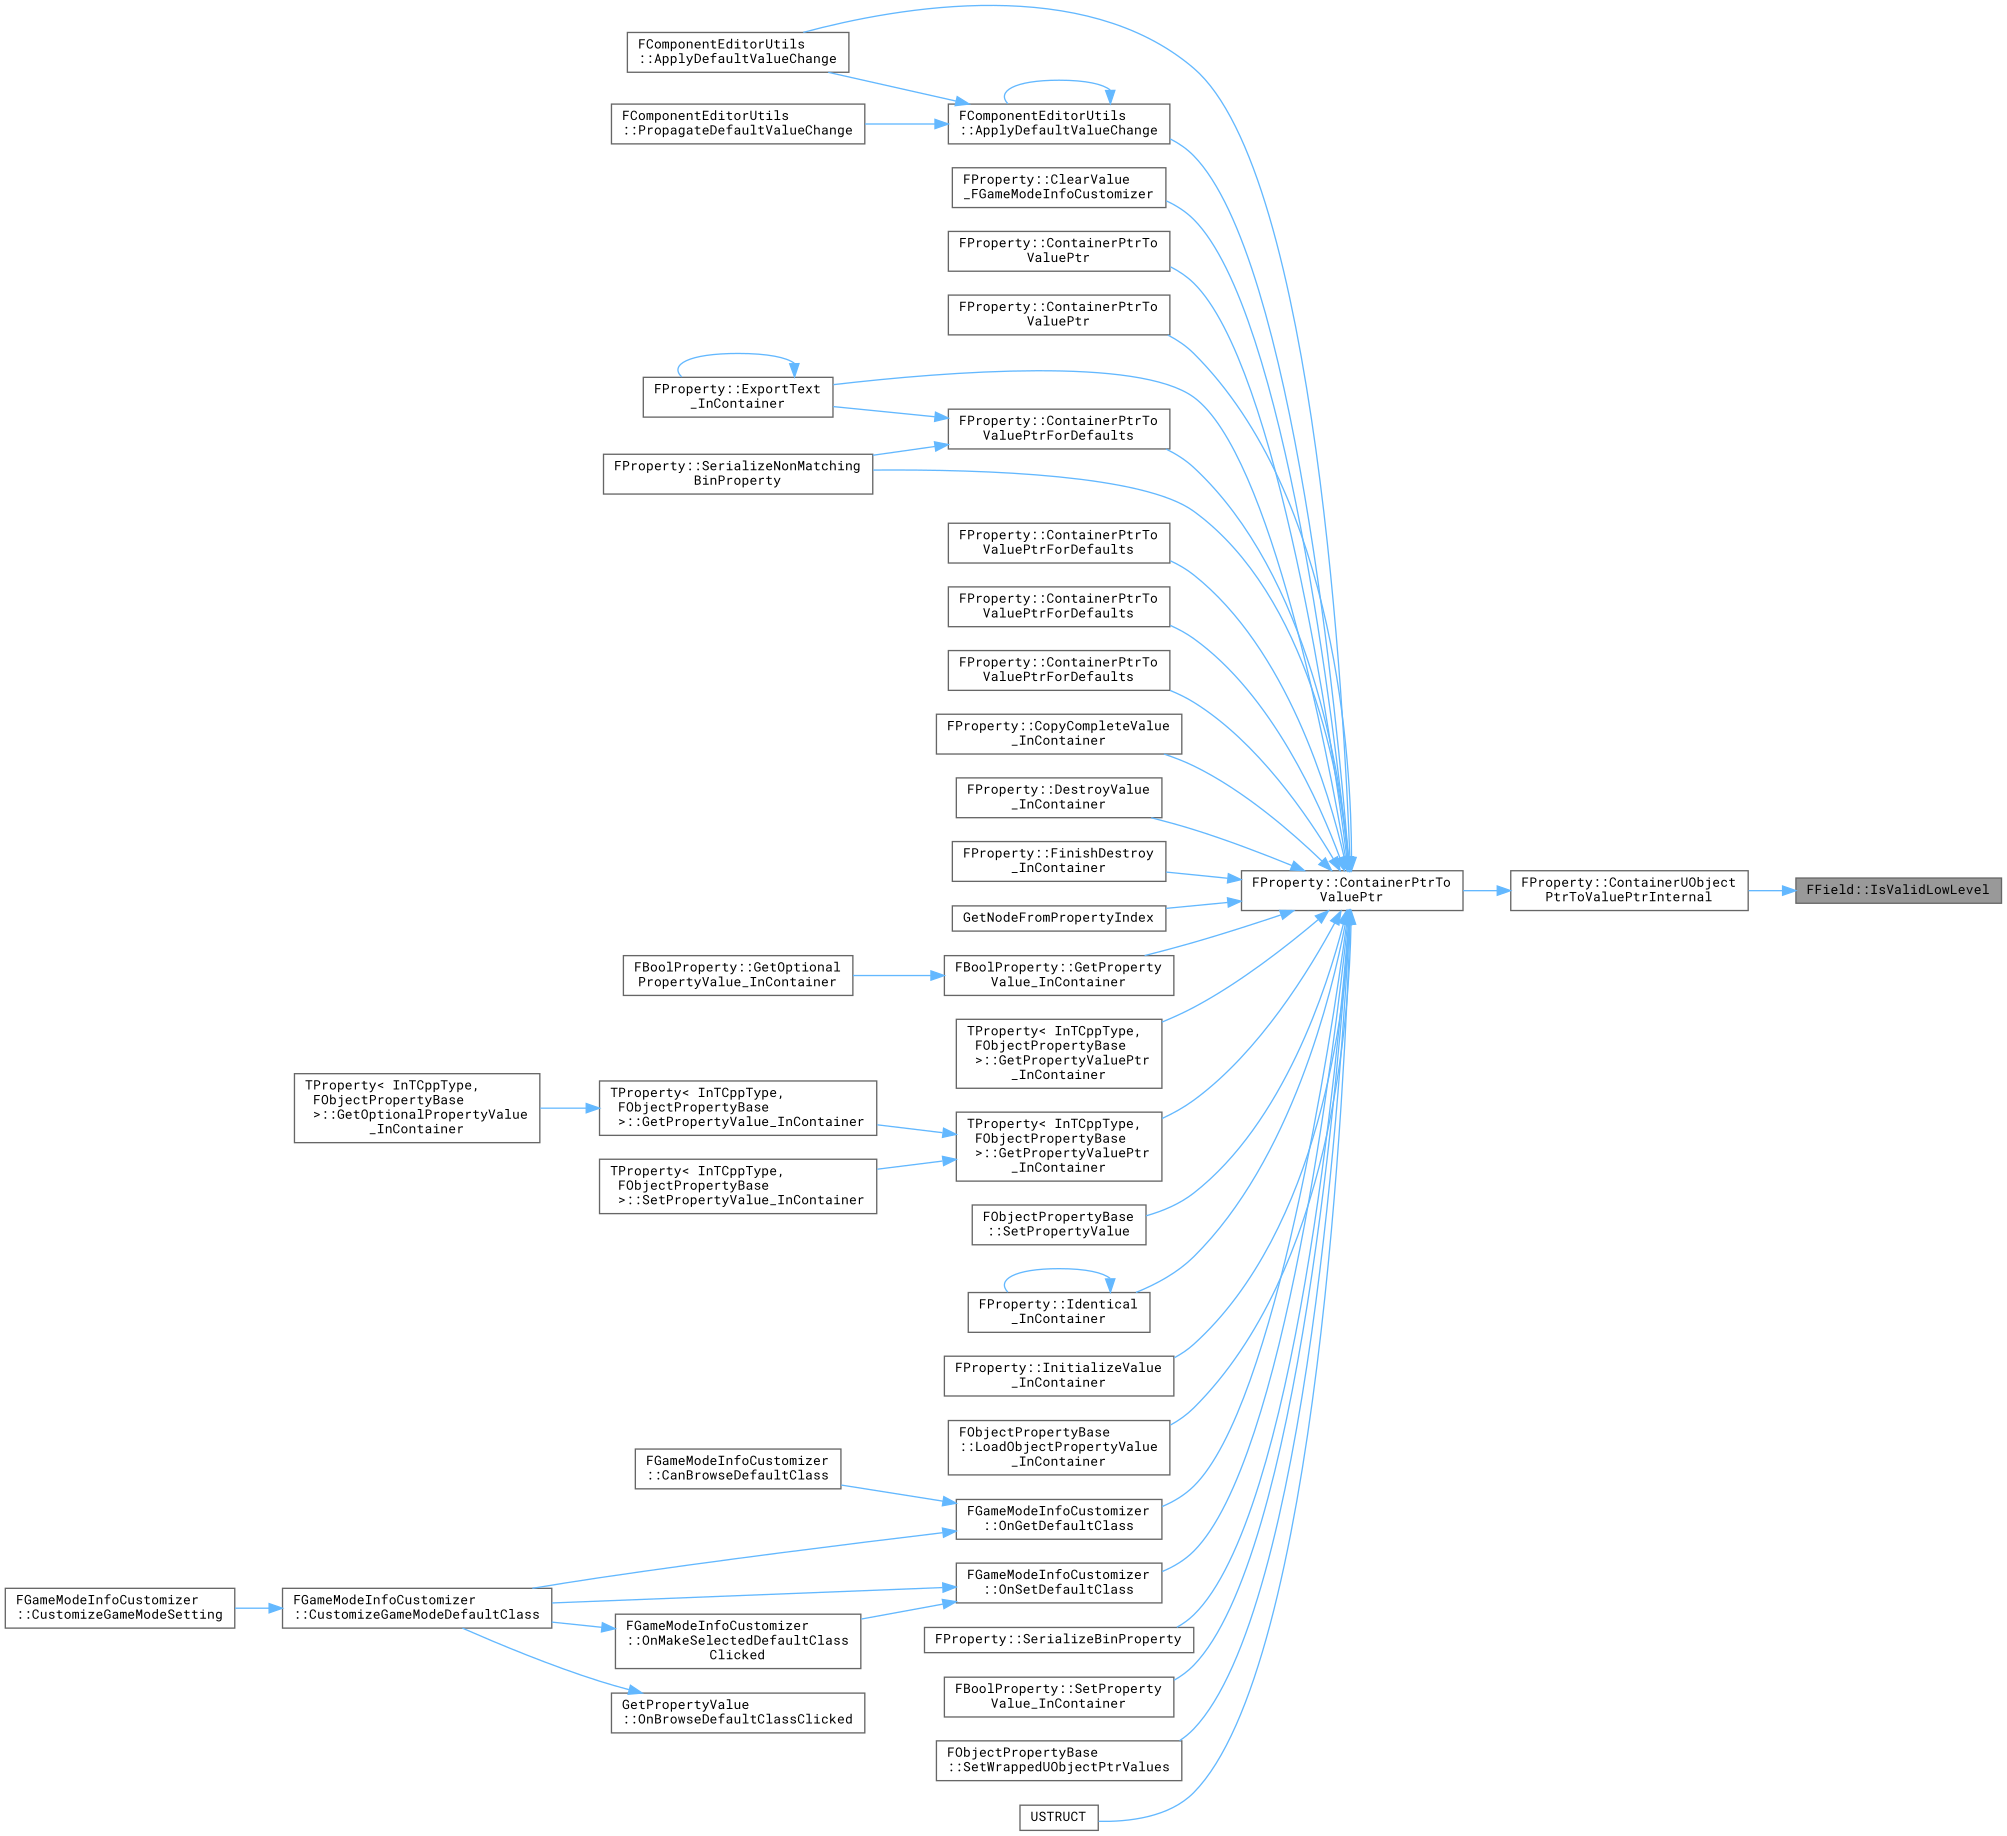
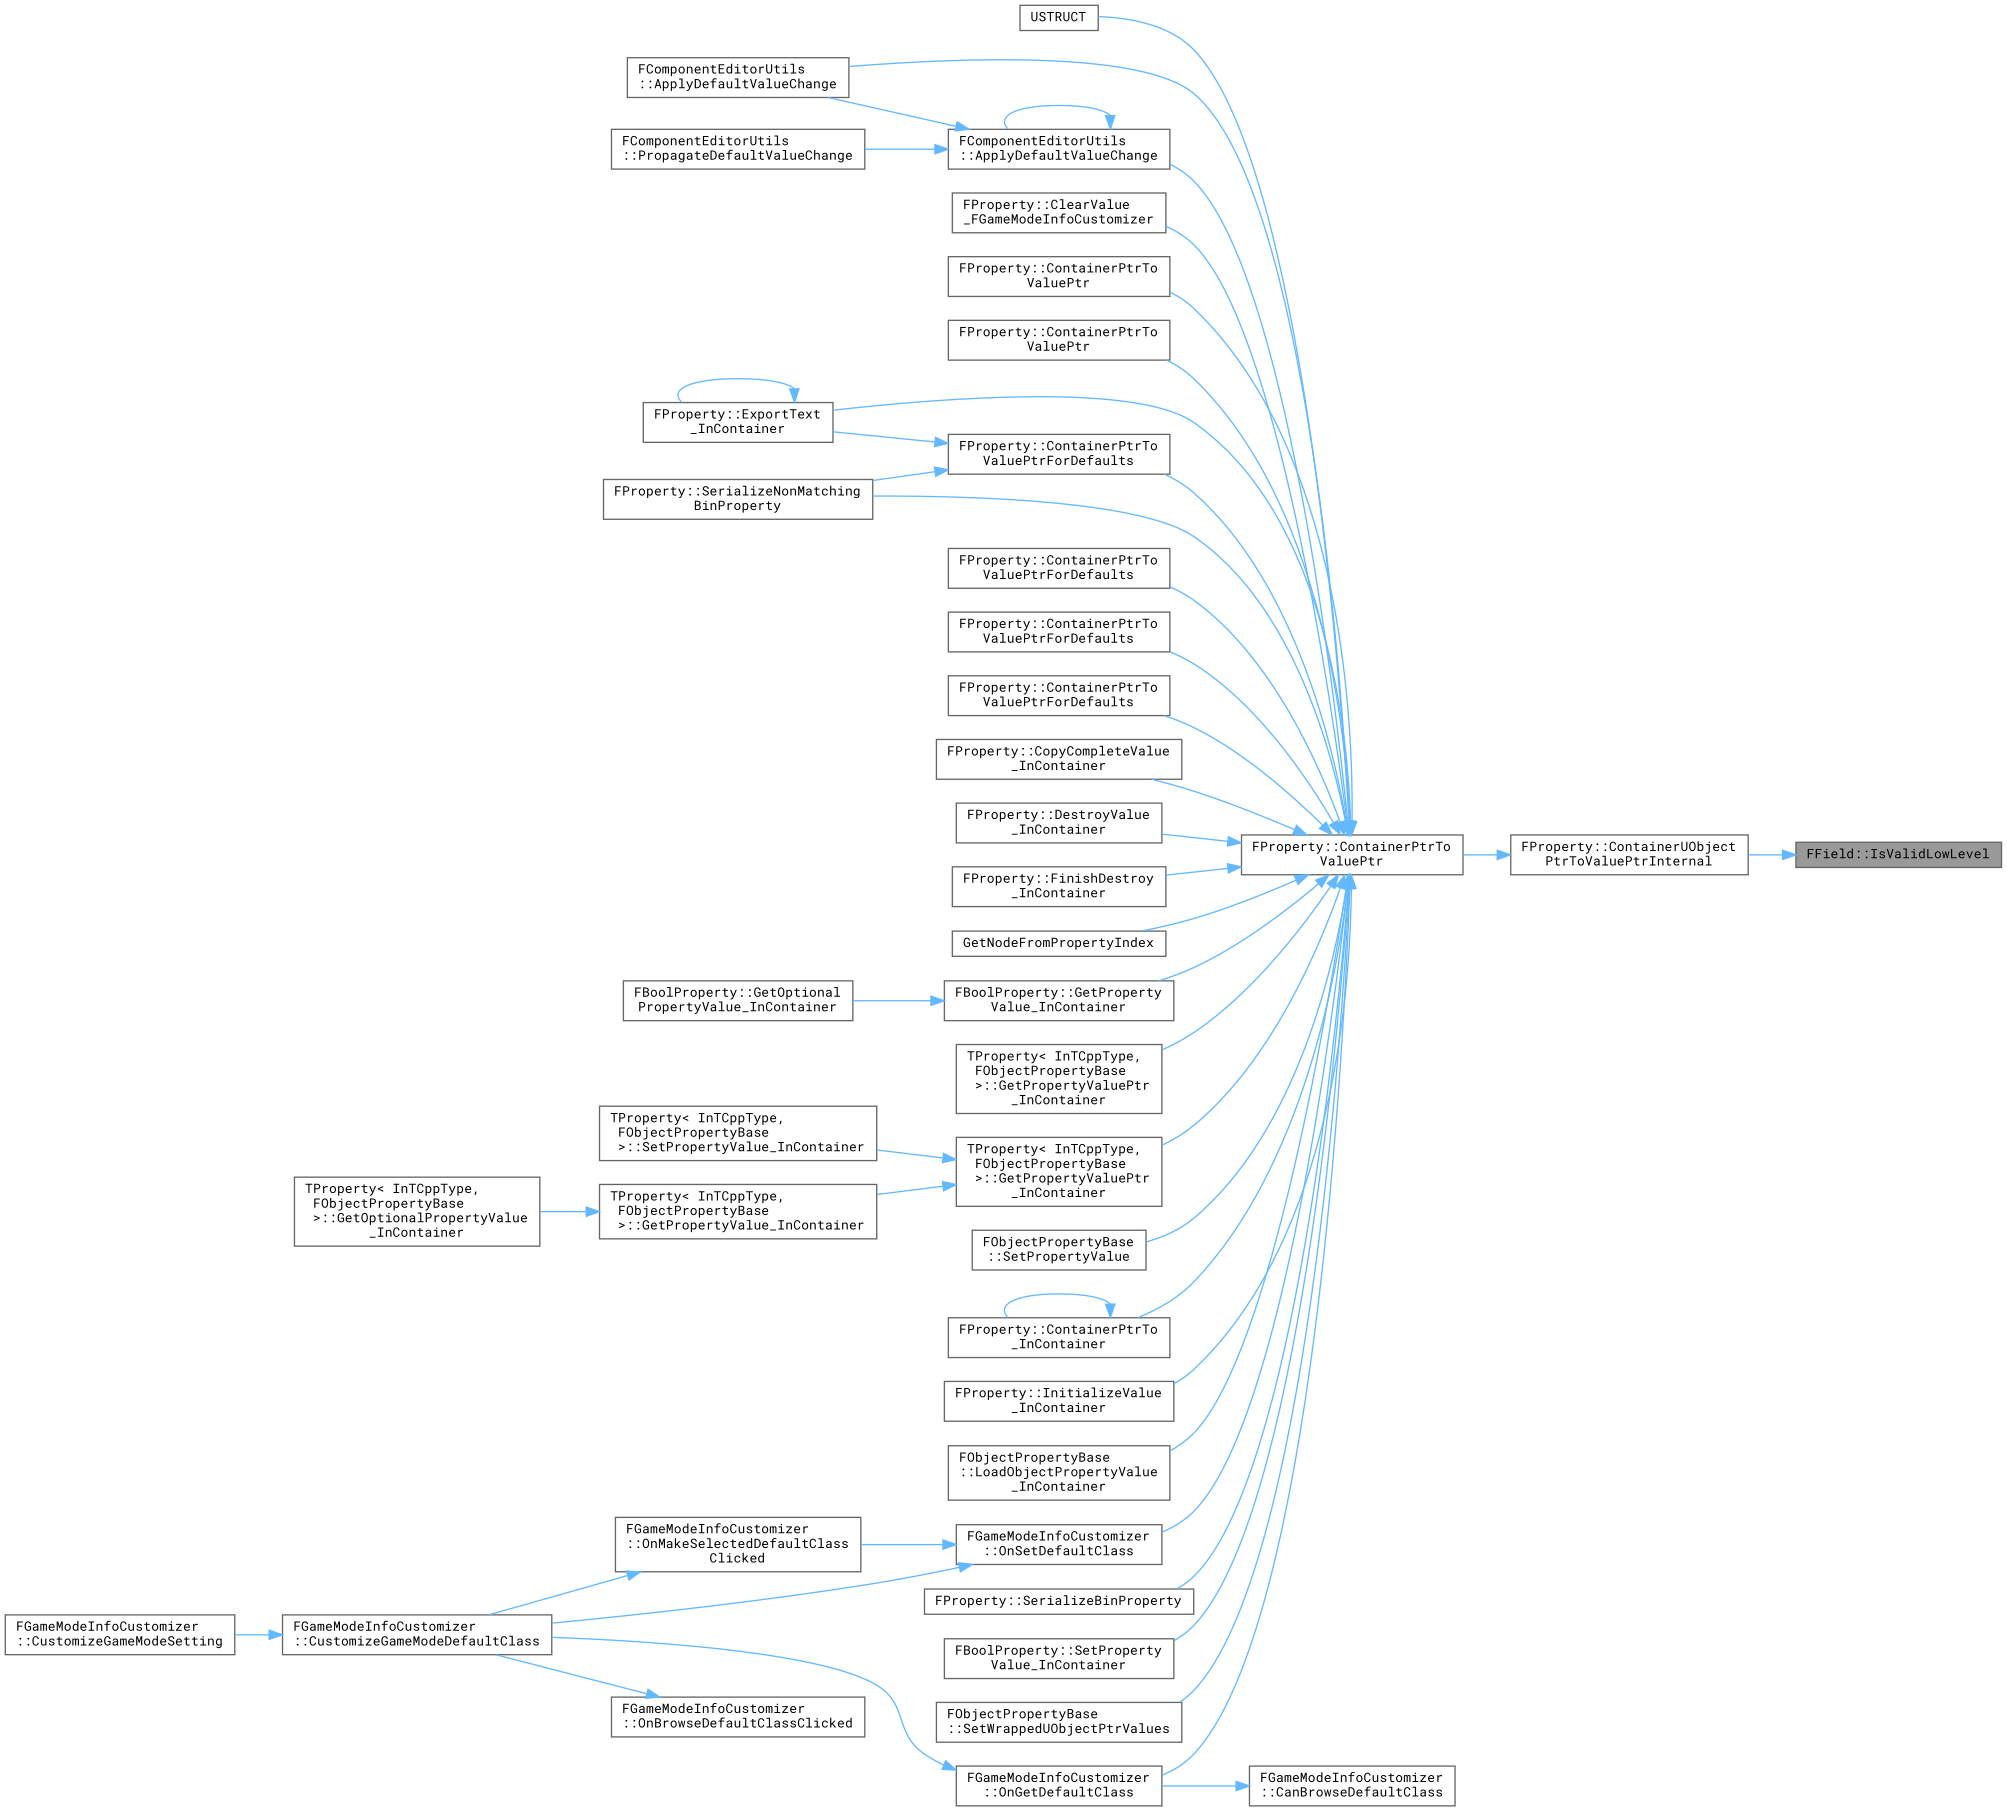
(1059, 1312) -> (1059, 1338)
(892, 1493) -> (1199, 1786)
(738, 1713) -> (738, 1717)
